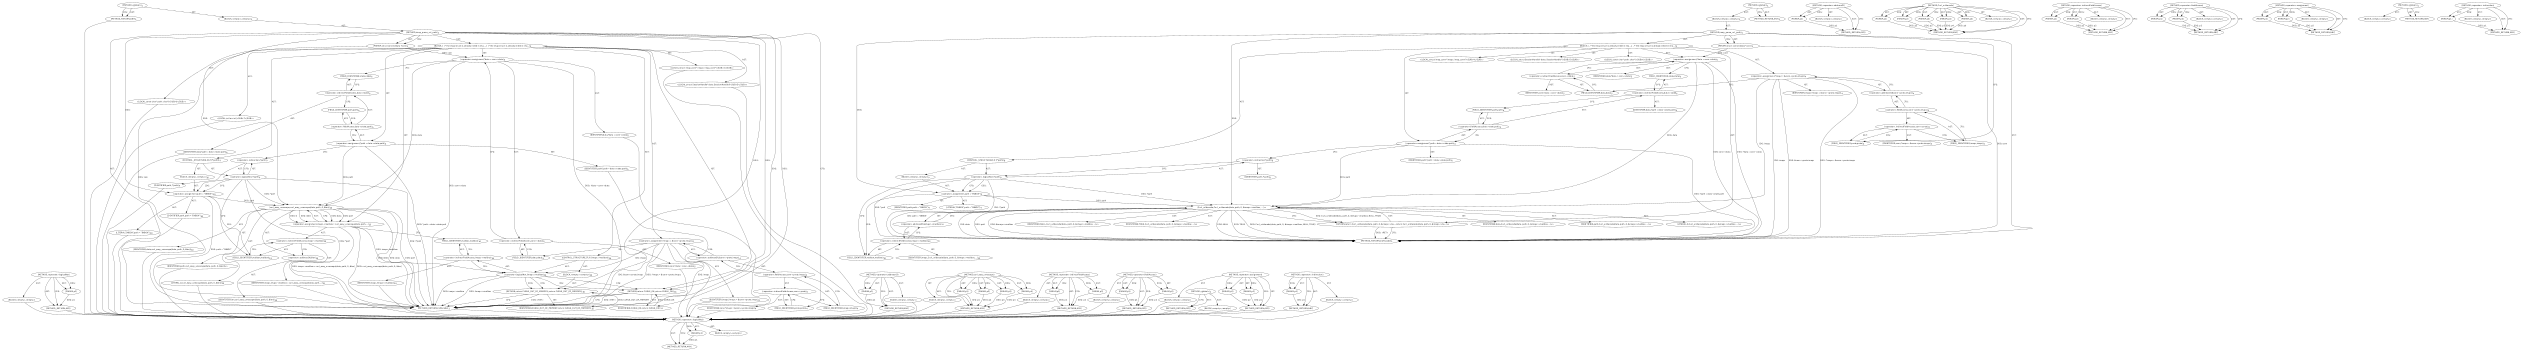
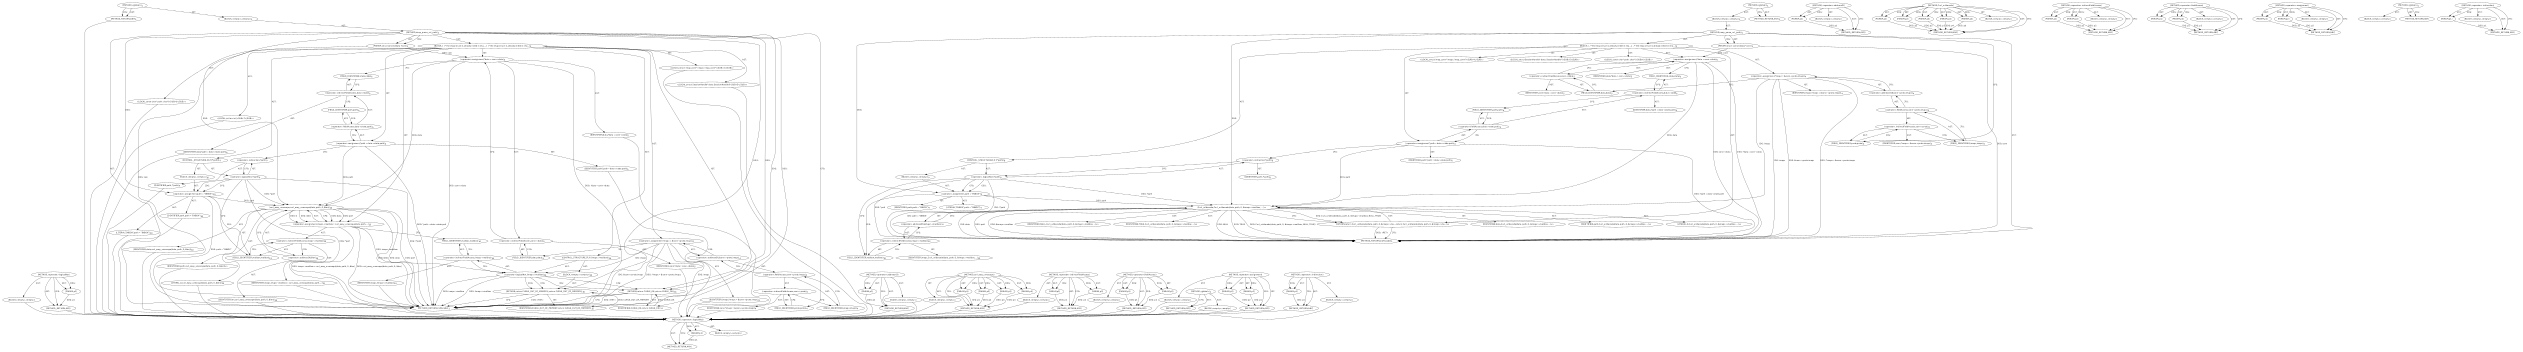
none -> (257, 235)
